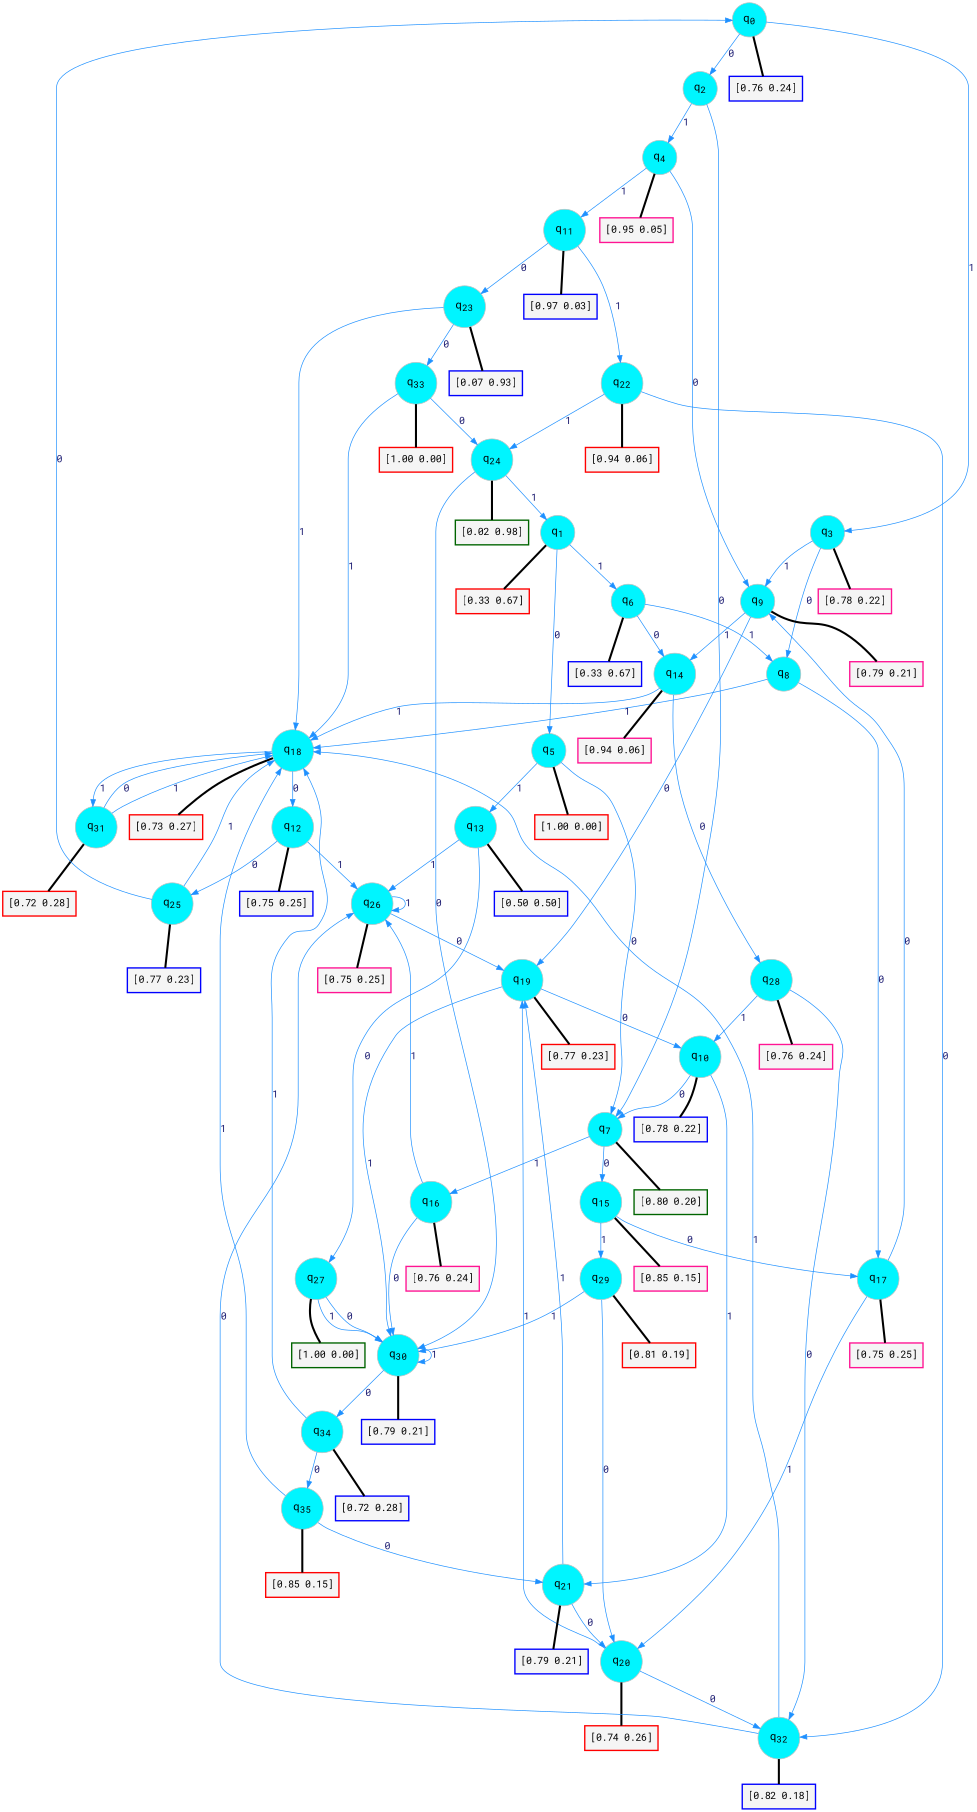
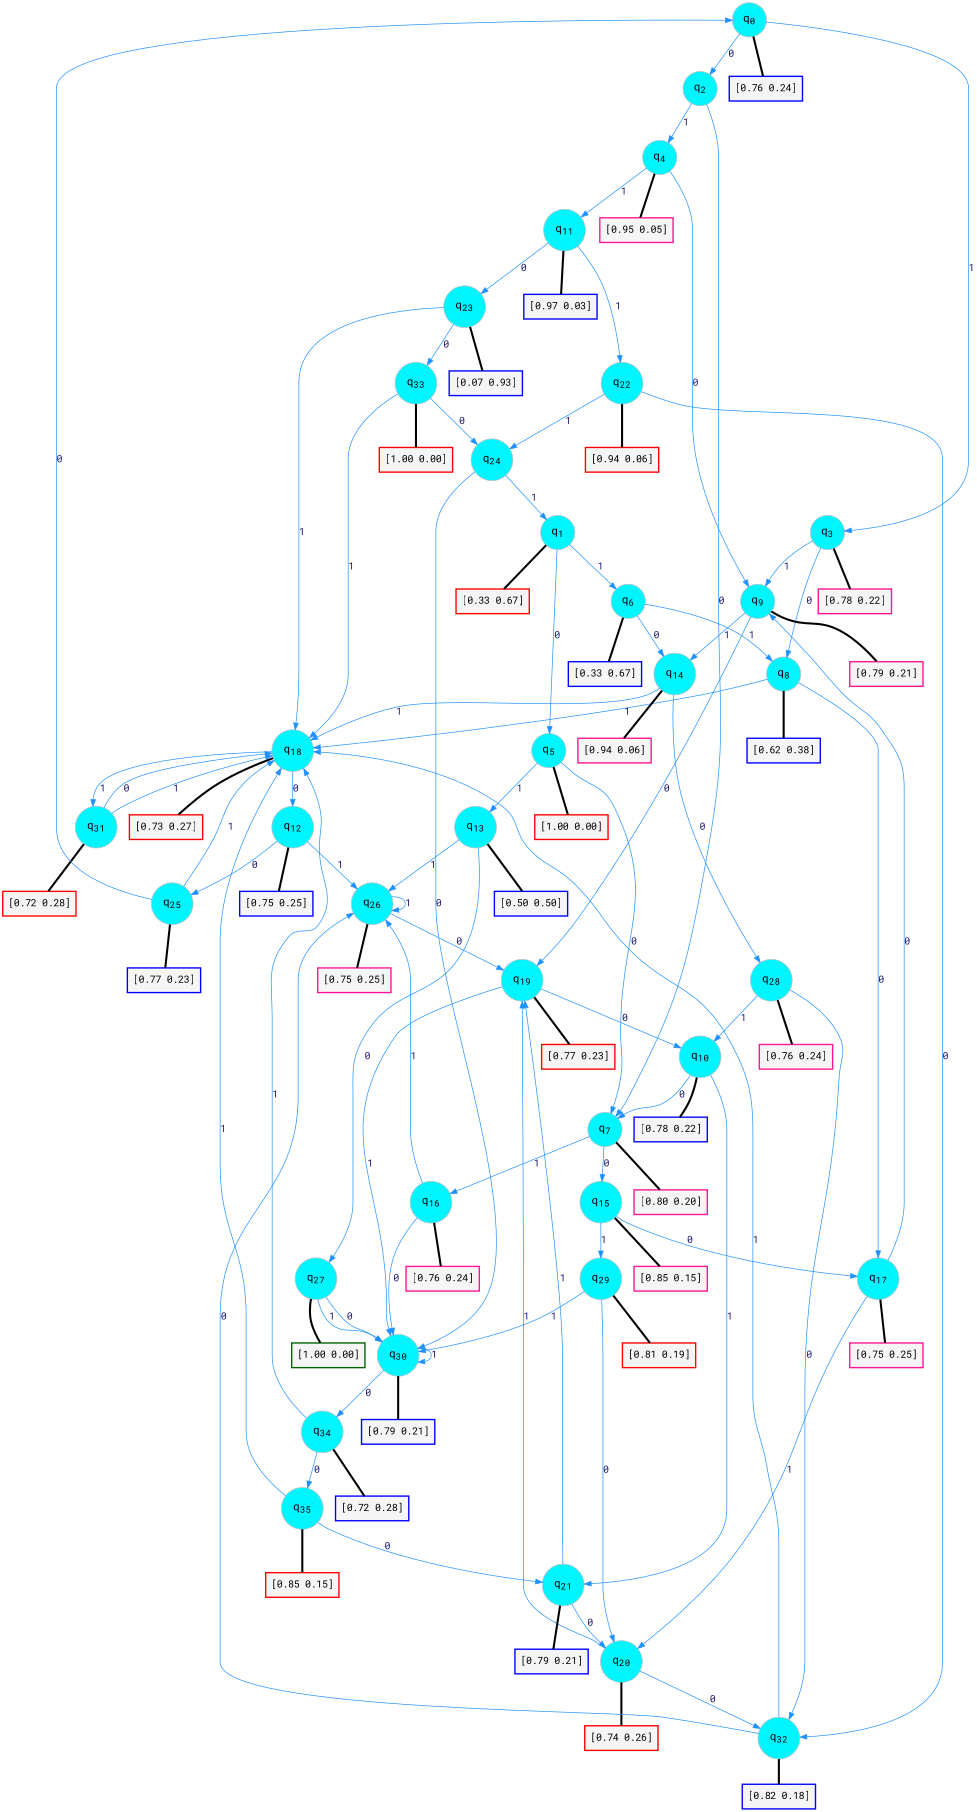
(492, 533) -> none
none -> (784, 751)
(671, 1202) -> (671, 1202)
